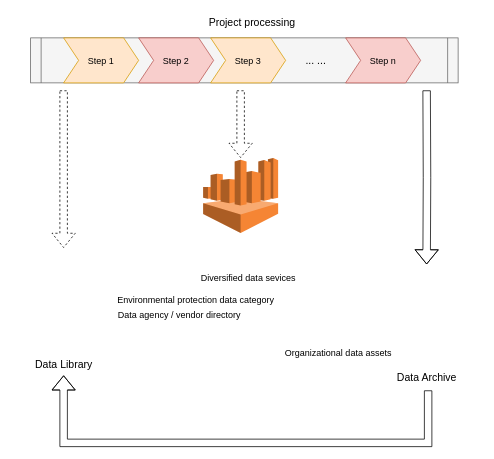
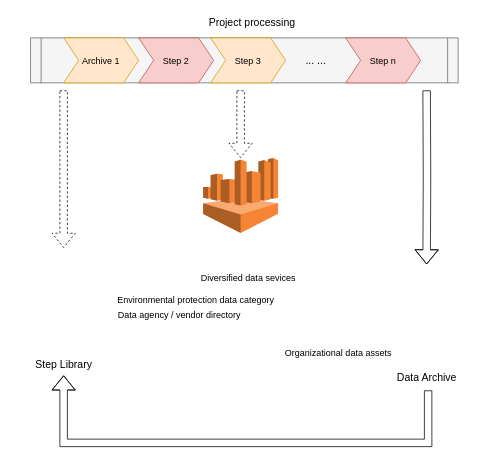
(101, 61) -> (101, 61)
(64, 364) -> (64, 364)
